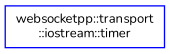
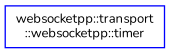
(85, 27) -> (85, 27)
